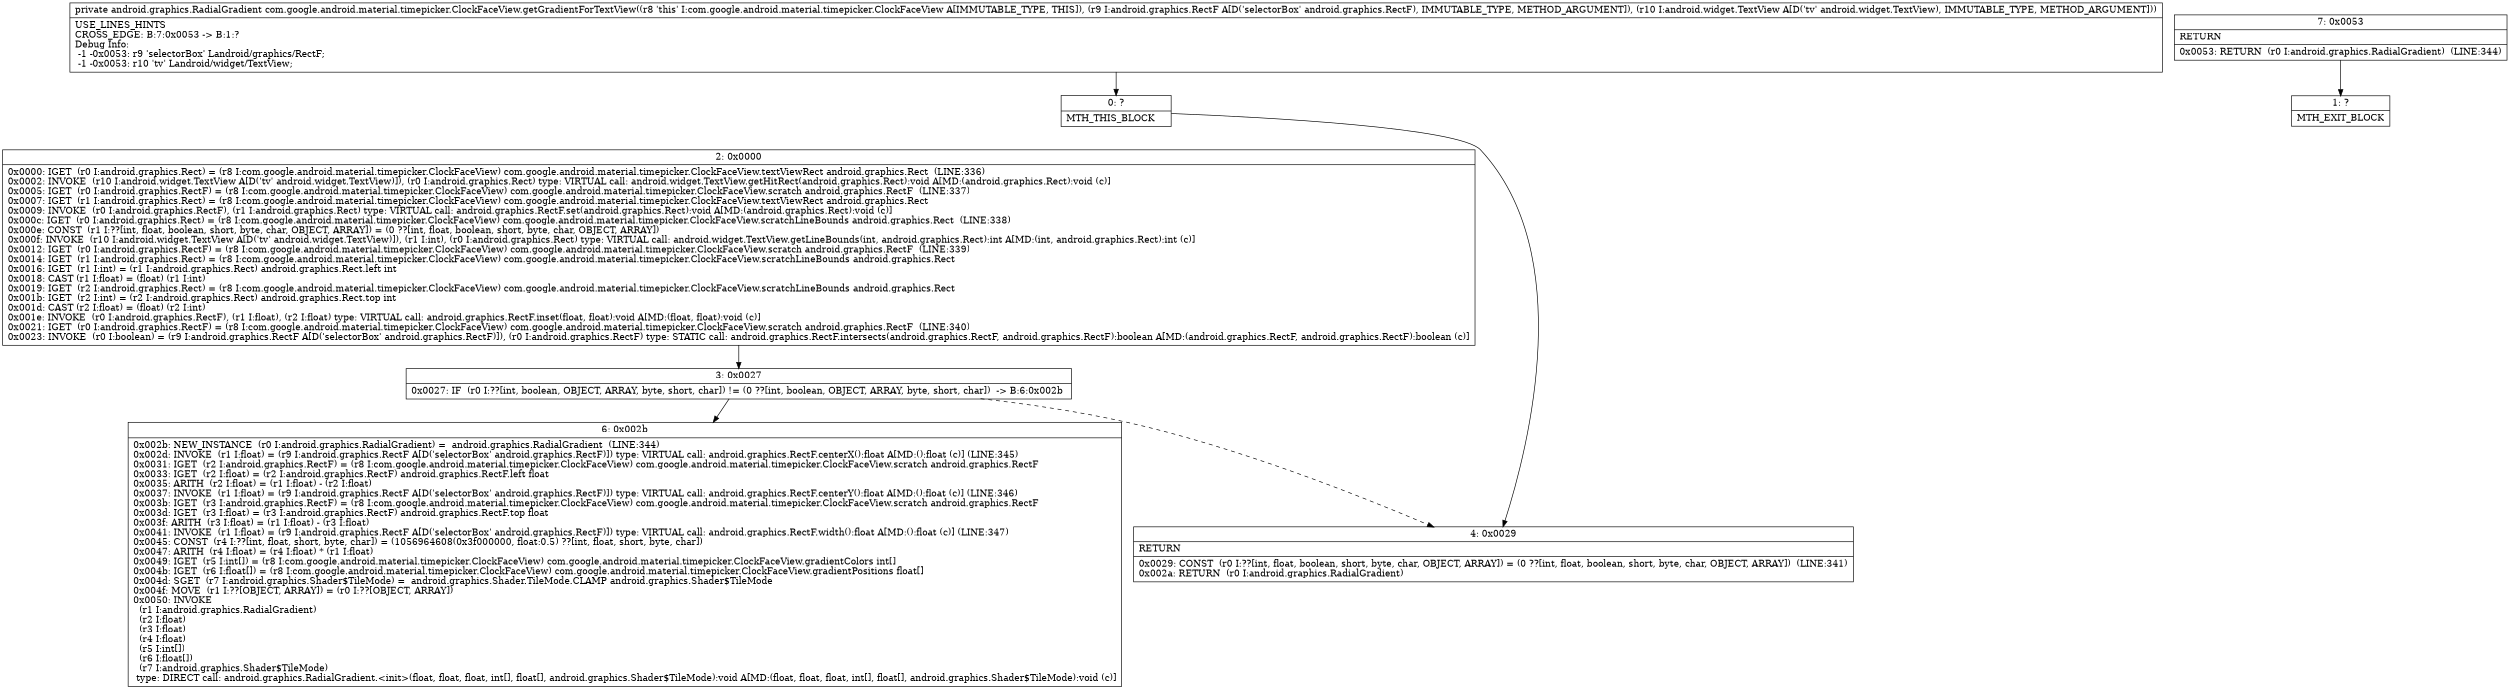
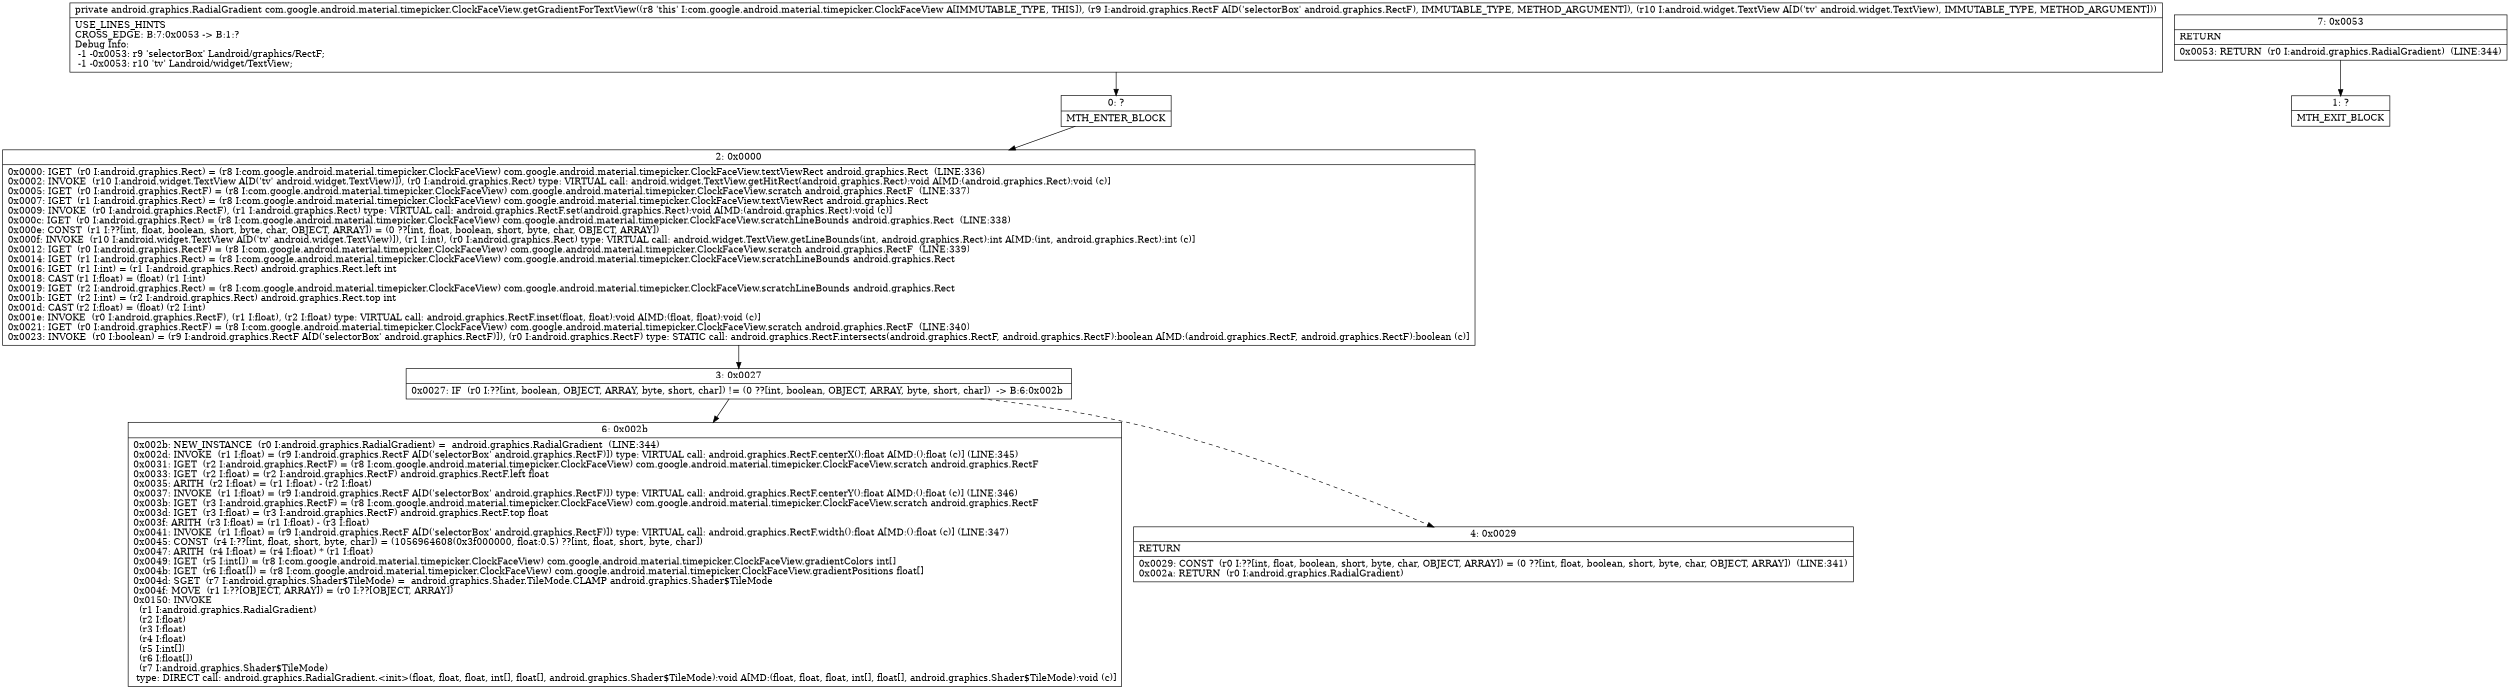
(1111, 118) -> (1116, 118)
(1502, 181) -> (1045, 137)
(176, 601) -> (176, 601)
